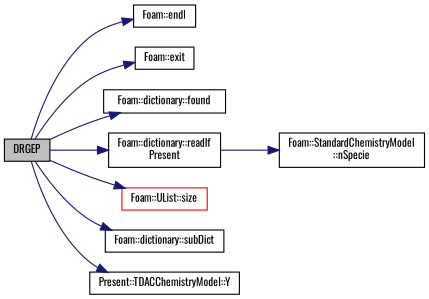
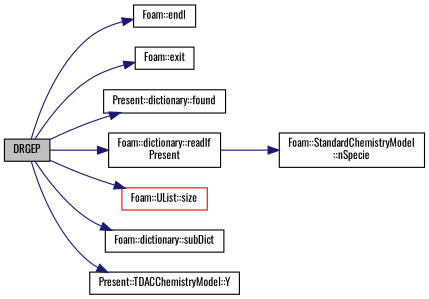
(165, 101) -> (165, 101)
